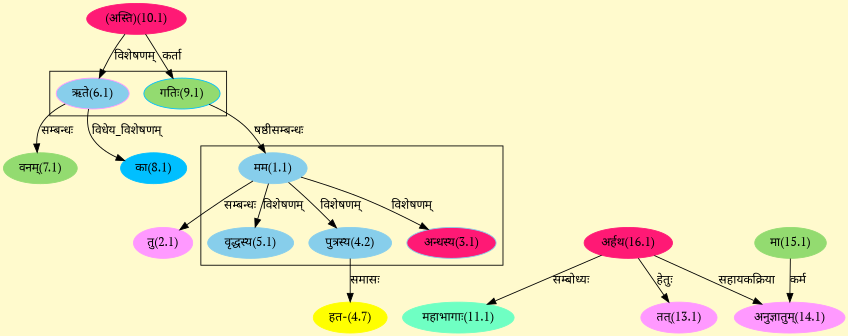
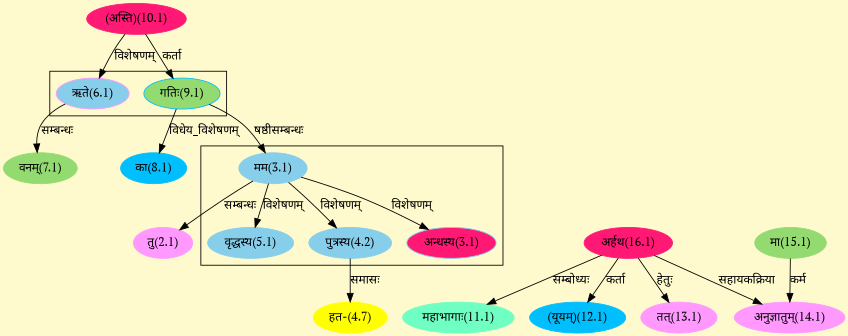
(93, 139) -> (169, 127)
(273, 168) -> (273, 168)
none -> (578, 318)
